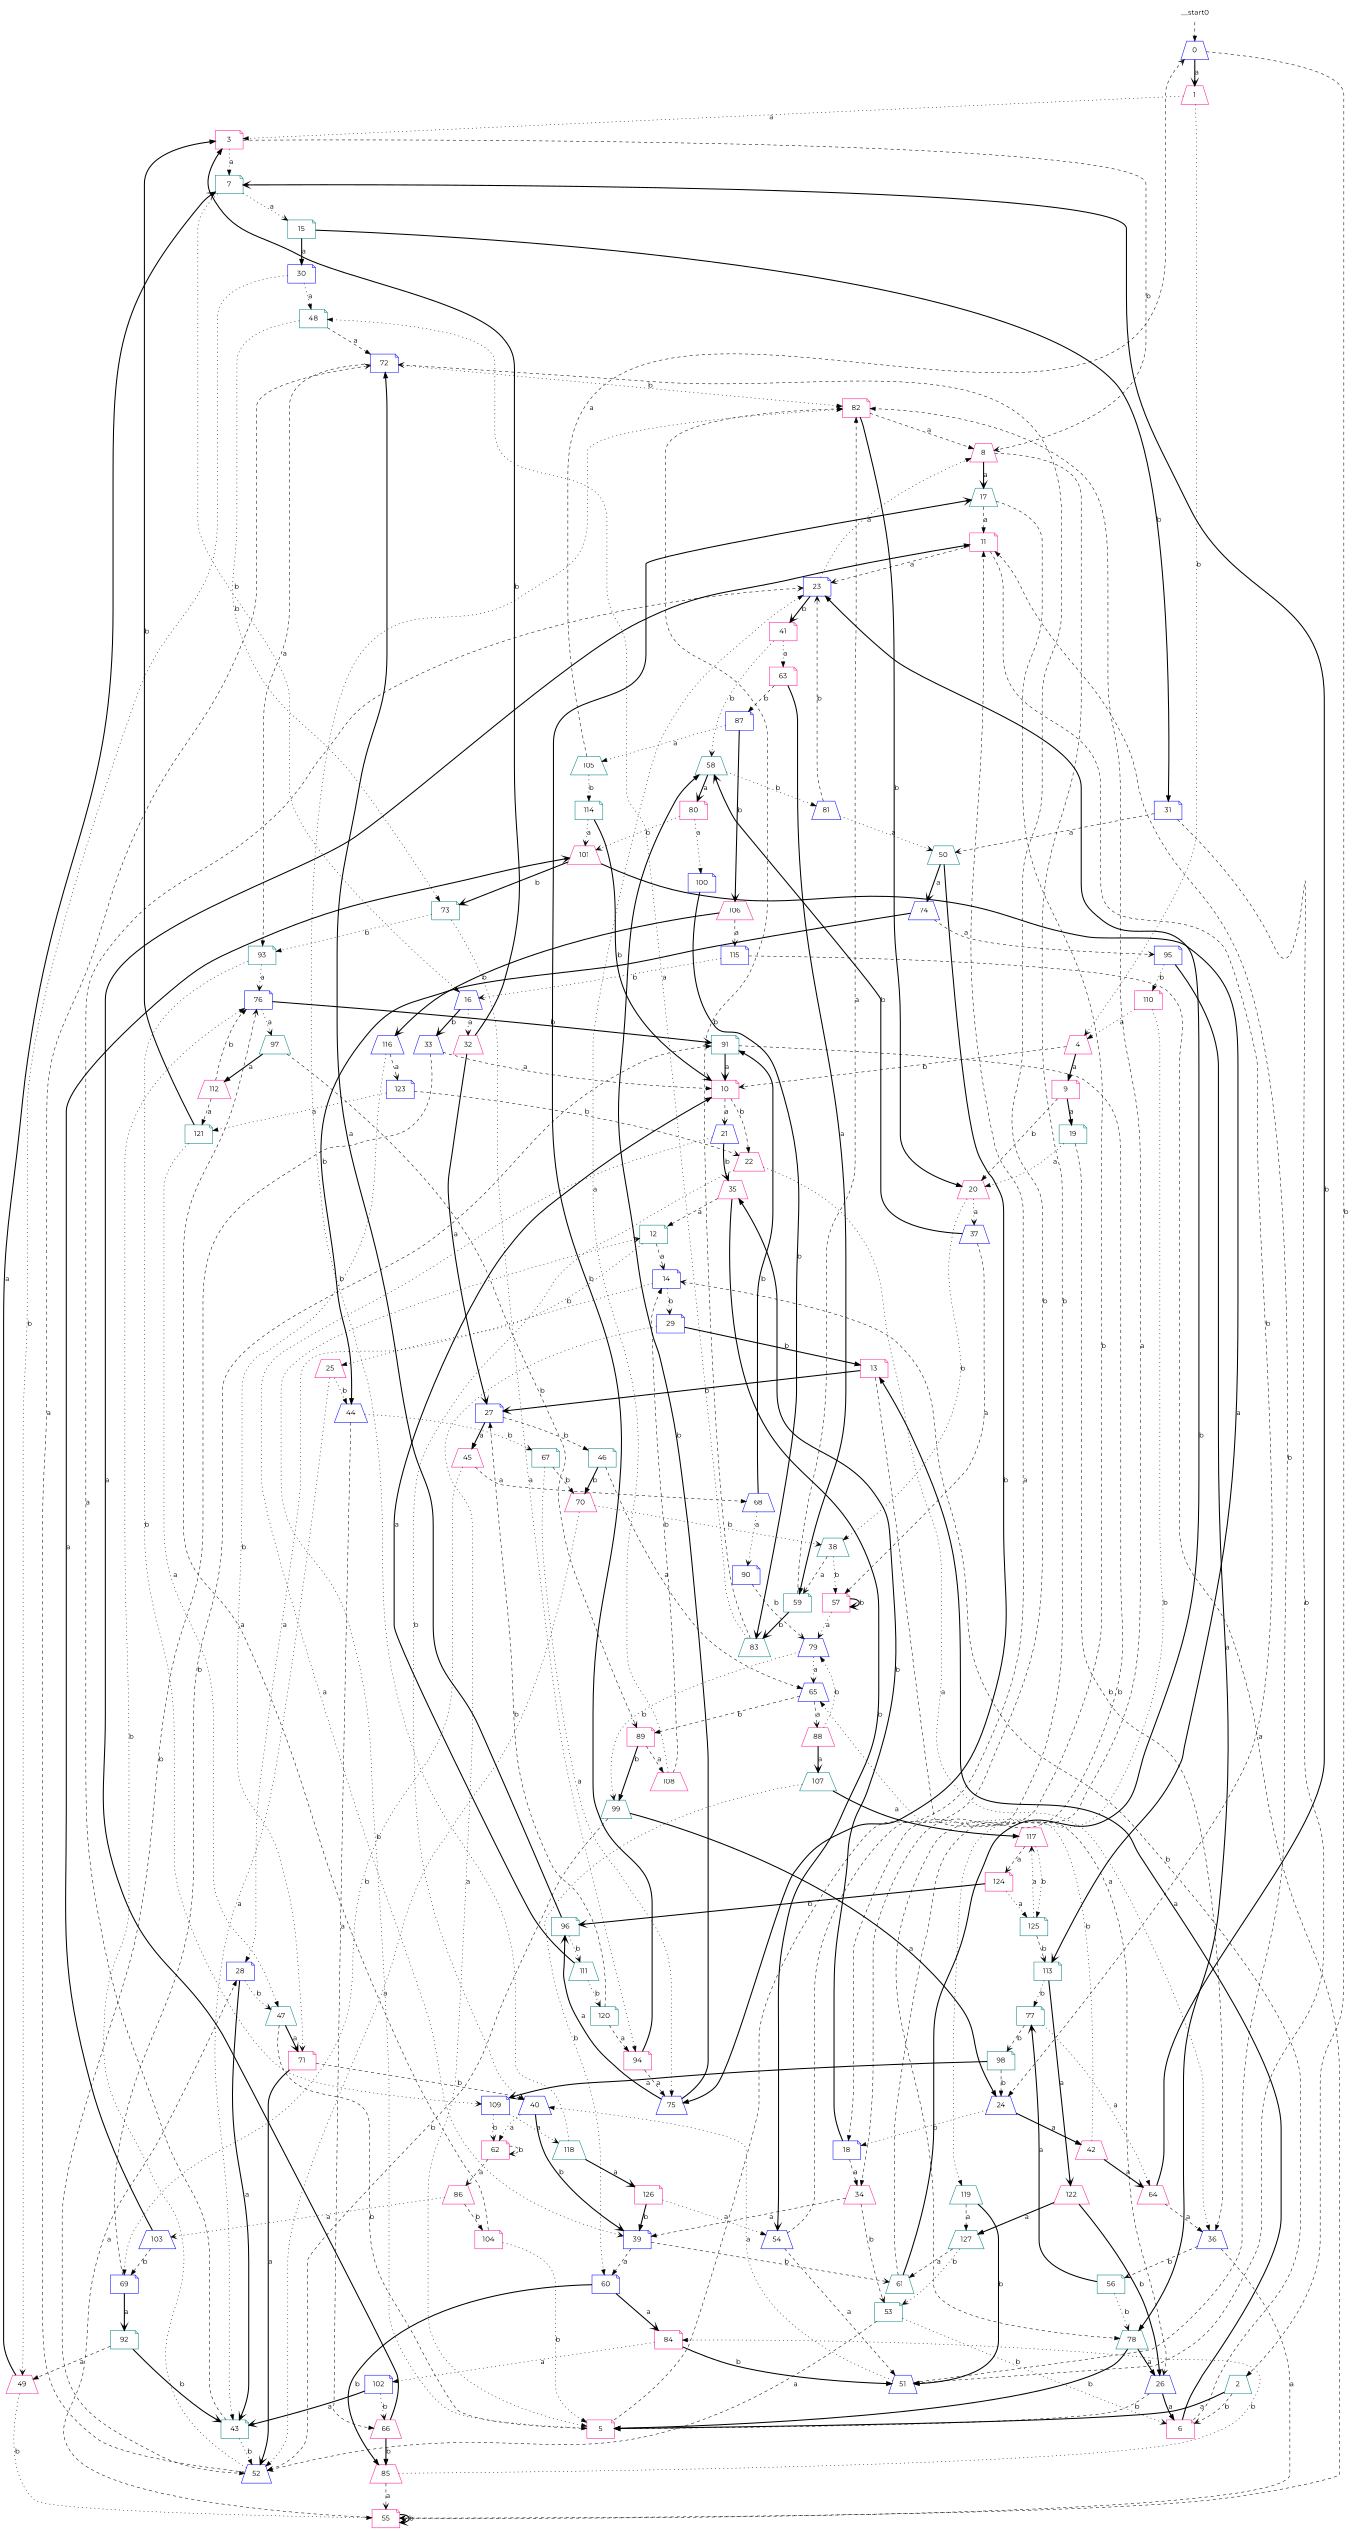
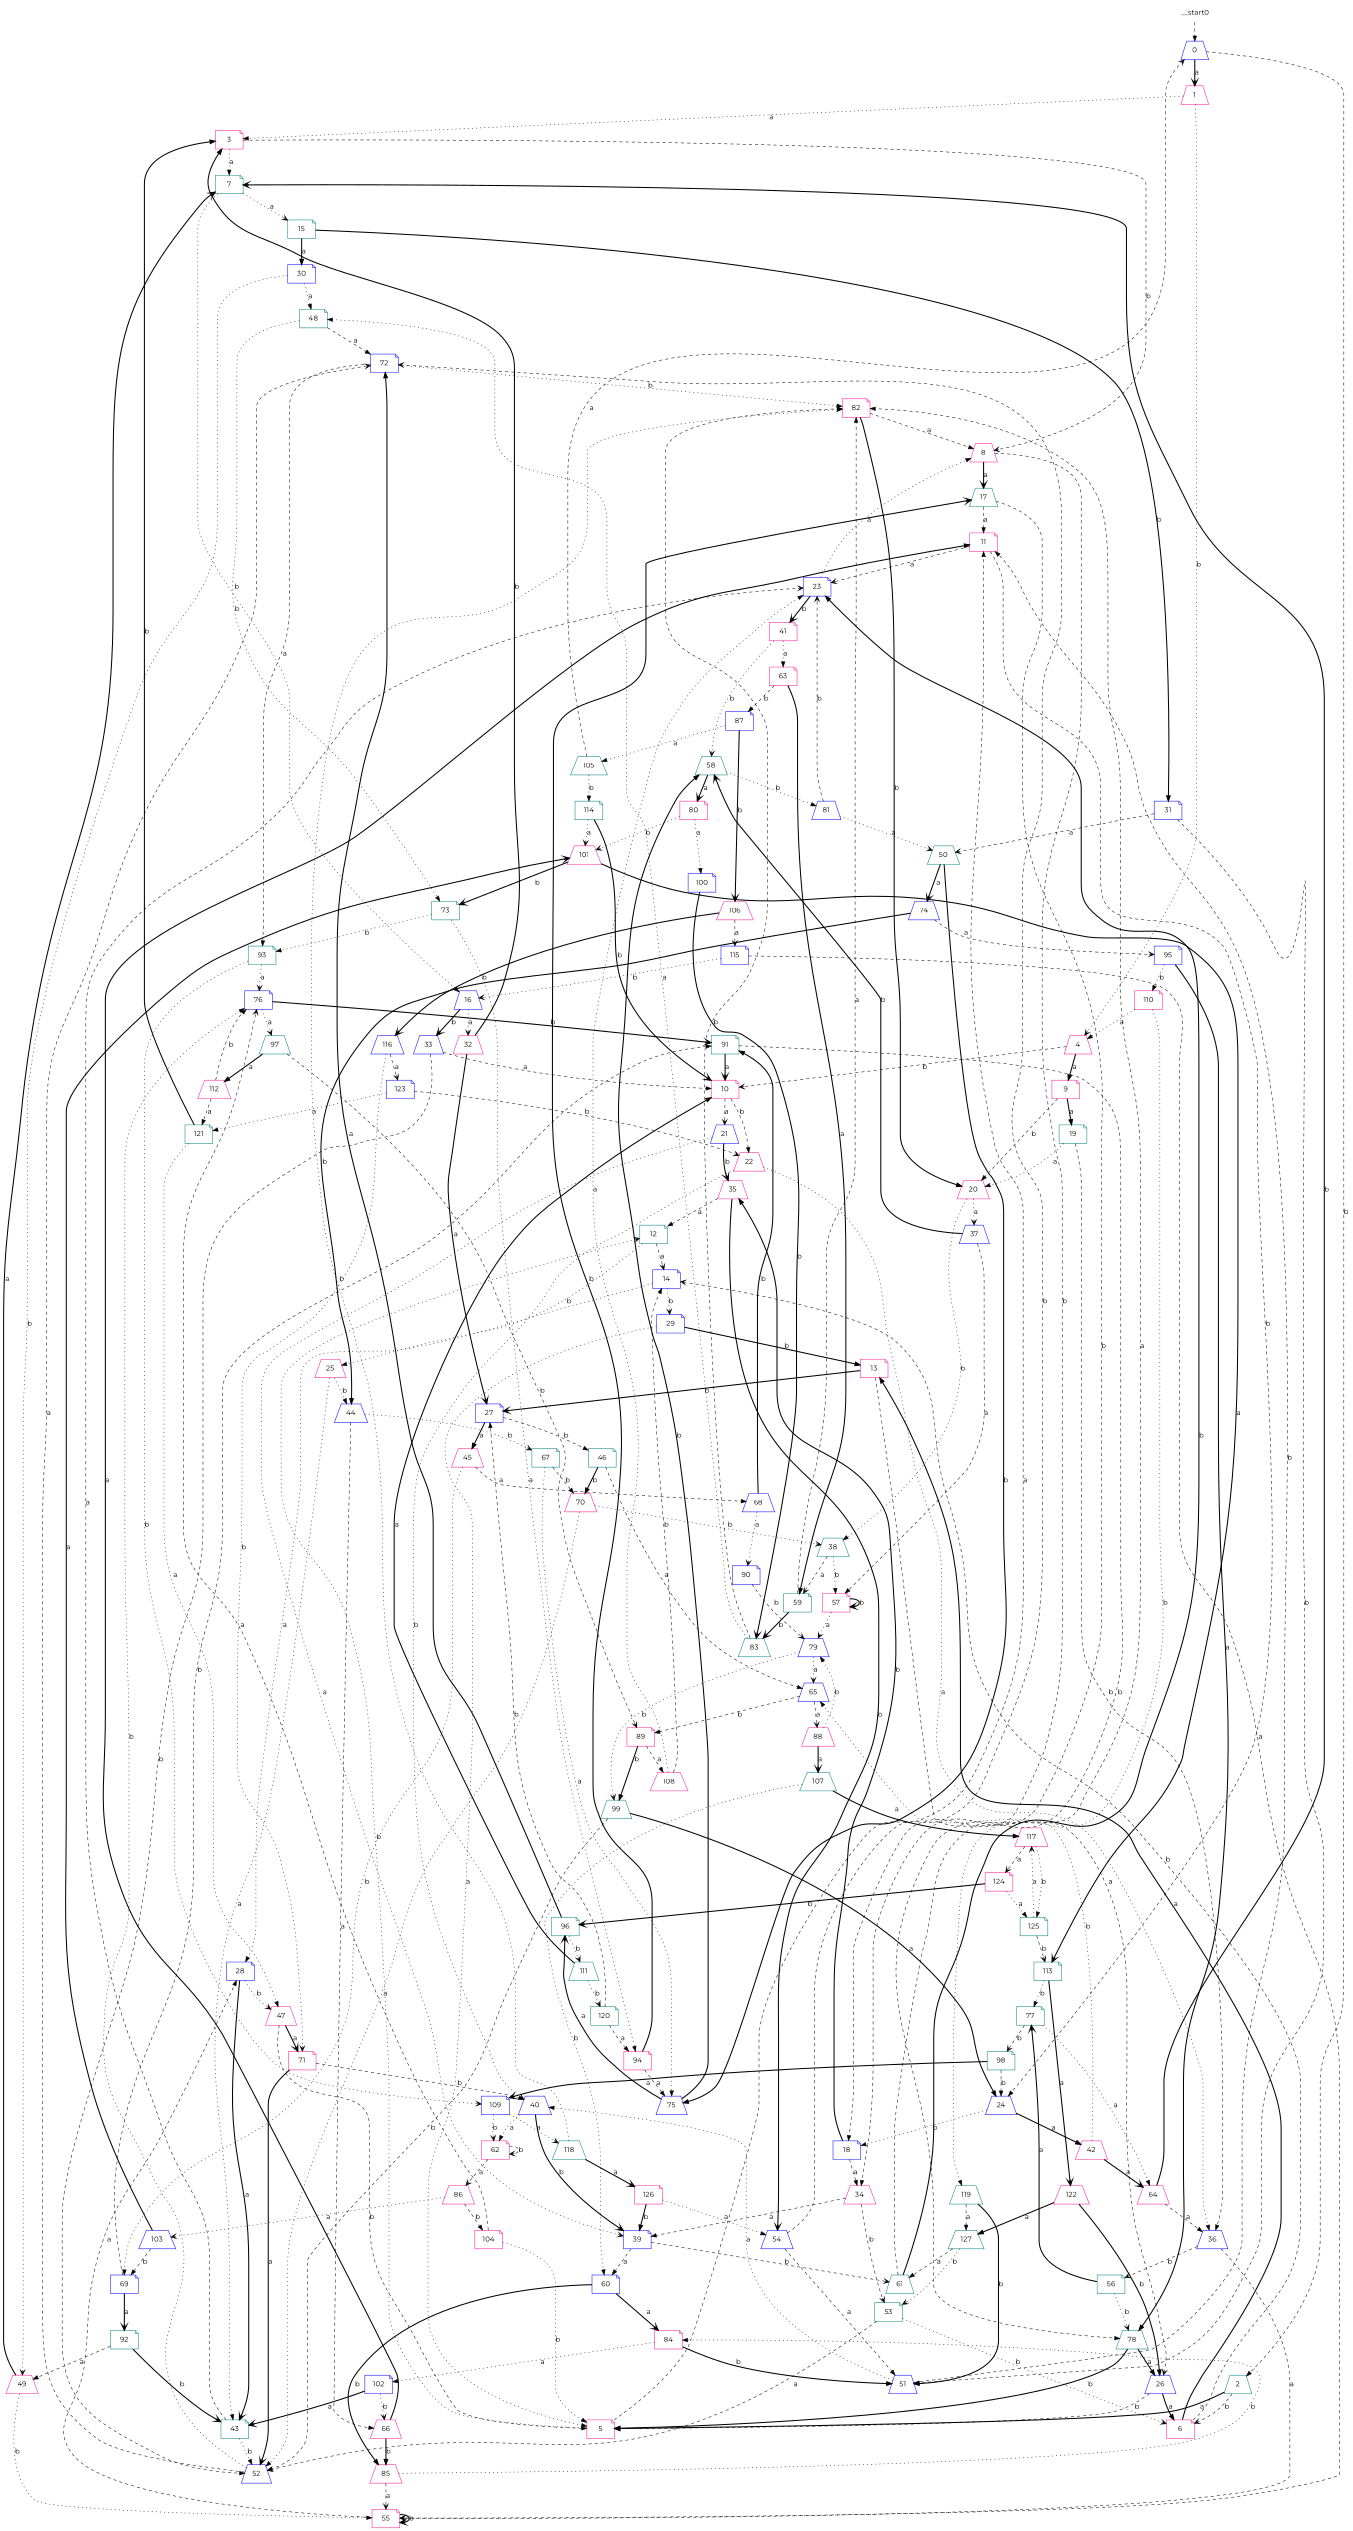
(281, 2016) -> (281, 2016)
